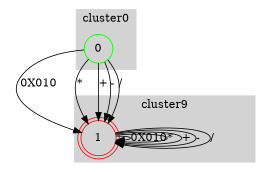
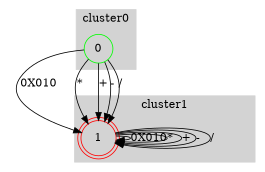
(165, 105) -> (165, 105)
